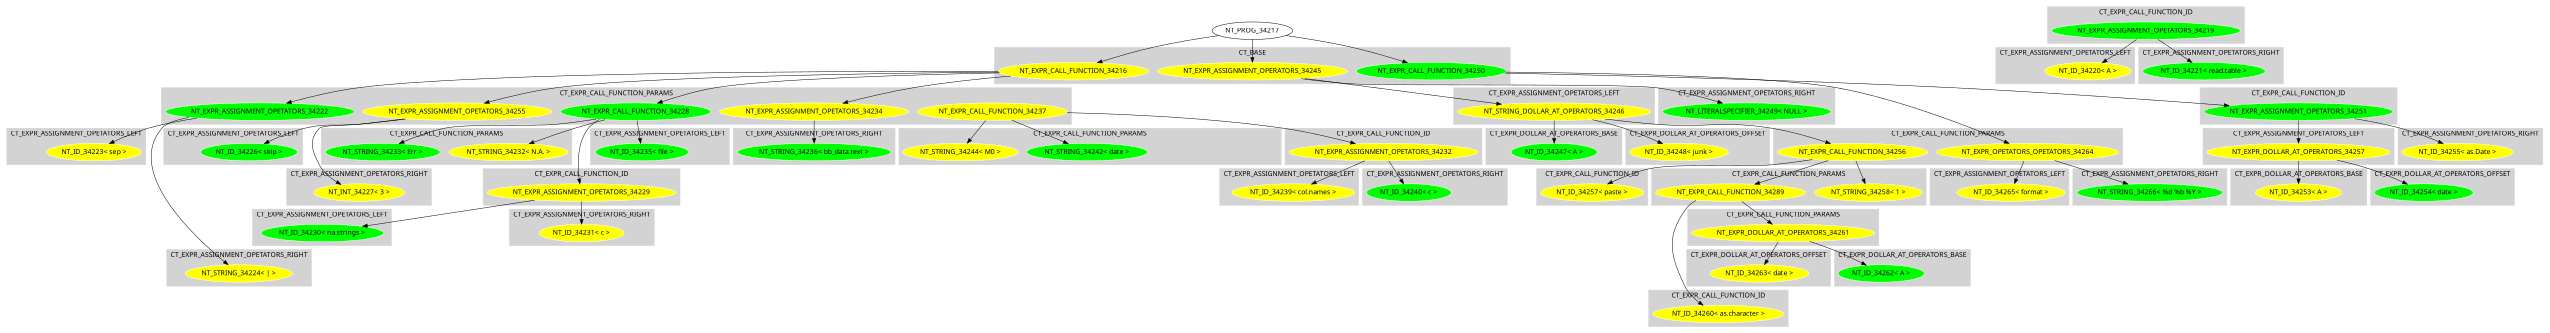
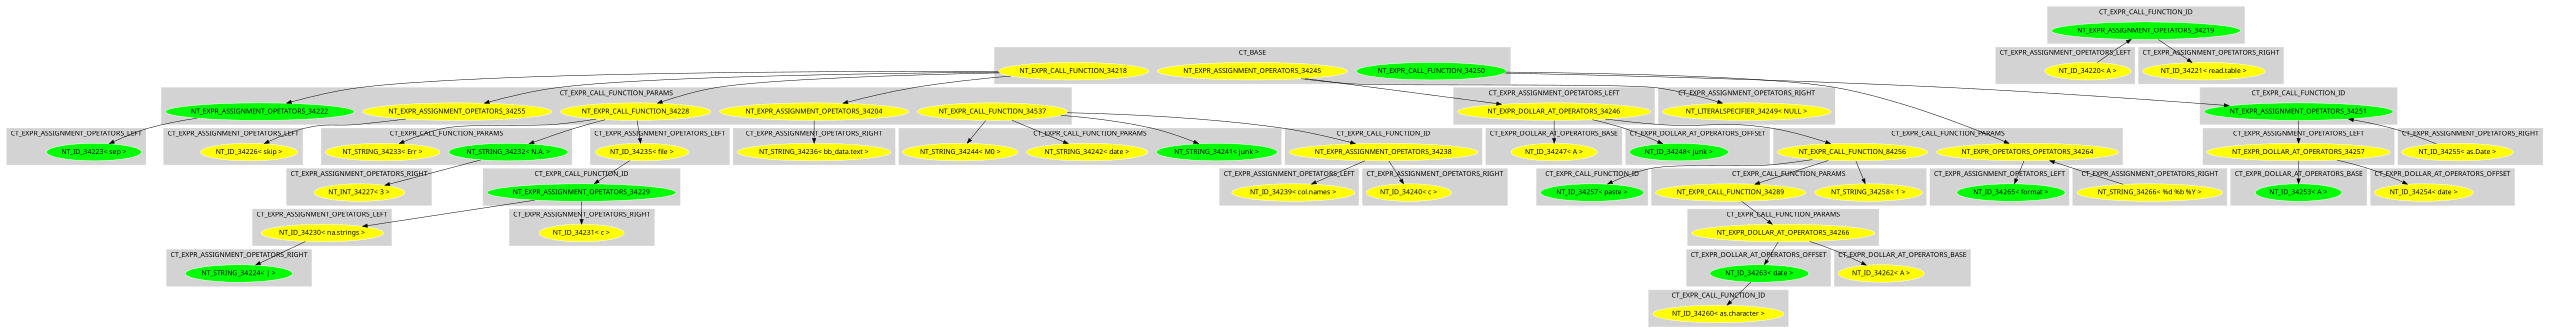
(1252, 31) -> none
(2121, 51) -> (2112, 52)
(1073, 71) -> (1073, 71)
(2204, 71) -> (2204, 71)
(636, 112) -> (636, 112)
(814, 112) -> (814, 112)
(993, 112) -> (993, 112)
(1554, 112) -> (1554, 112)
(1747, 112) -> (1747, 112)
(317, 132) -> (435, 172)
(2412, 132) -> (2402, 131)
(580, 146) -> (612, 172)
(94, 152) -> (94, 152)
(249, 152) -> (249, 152)
(383, 152) -> (383, 152)
(508, 152) -> (508, 152)
(642, 152) -> (642, 152)
(814, 152) -> (814, 152)
(1087, 152) -> (1087, 152)
none -> (1217, 152)
(1384, 152) -> (1384, 152)
(1554, 152) -> (1554, 152)
(1679, 152) -> (1679, 152)
(1853, 152) -> (1853, 152)
(2091, 172) -> (2089, 173)
(161, 190) -> (282, 253)
(582, 193) -> (582, 193)
(1409, 193) -> (1409, 193)
(1592, 193) -> (1592, 193)
(2011, 193) -> (2011, 193)
(2150, 193) -> (2150, 193)
(2299, 193) -> (2299, 193)
(2424, 193) -> (2424, 193)
(322, 233) -> (322, 233)
(1783, 233) -> (1783, 233)
(1673, 251) -> (1739, 293)
(239, 273) -> (239, 273)
(1759, 273) -> (1759, 273)
(1881, 273) -> (1881, 273)
